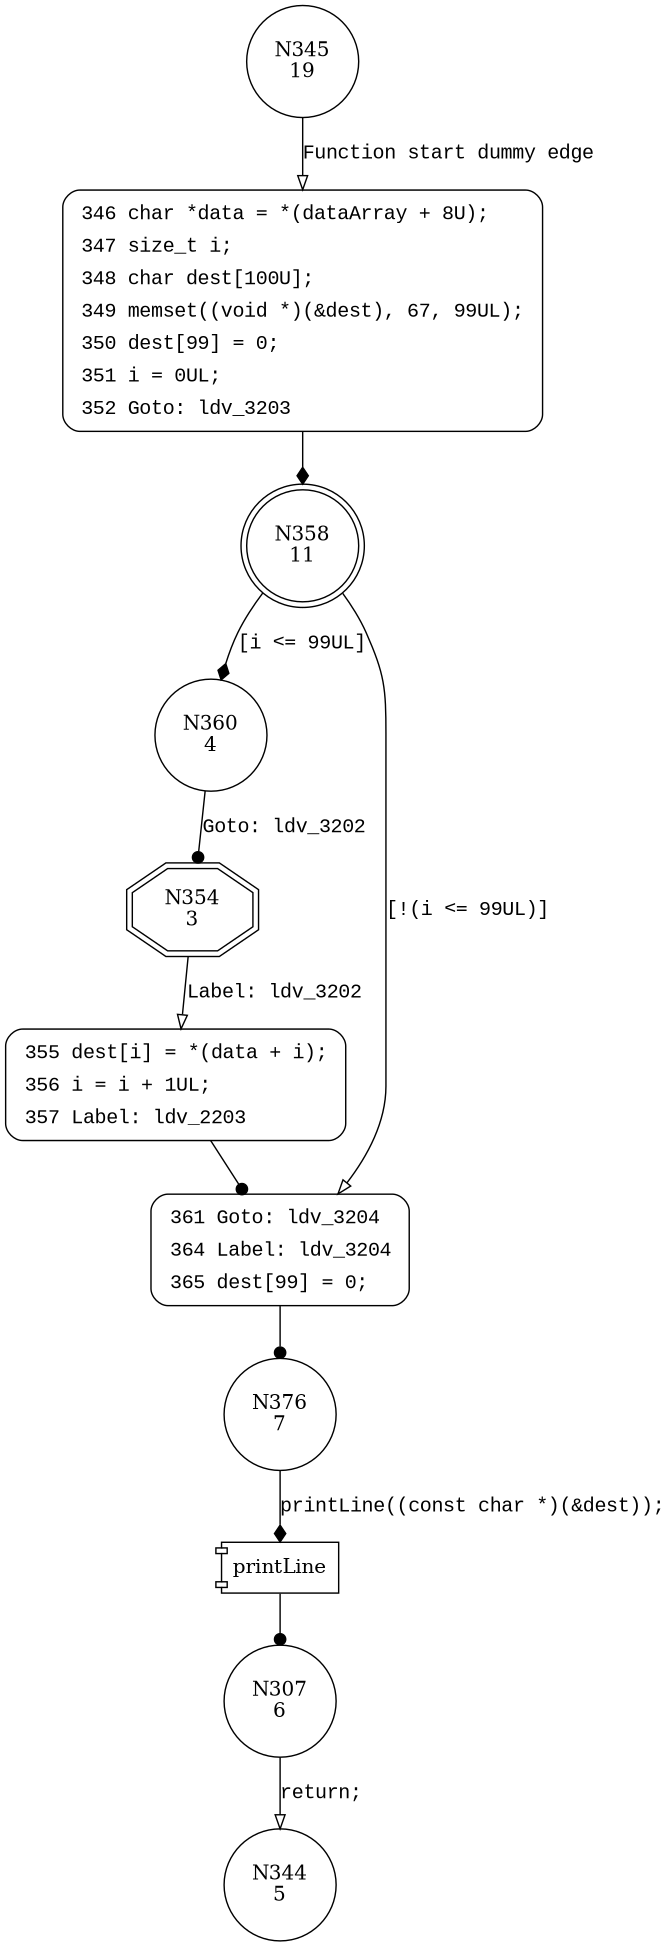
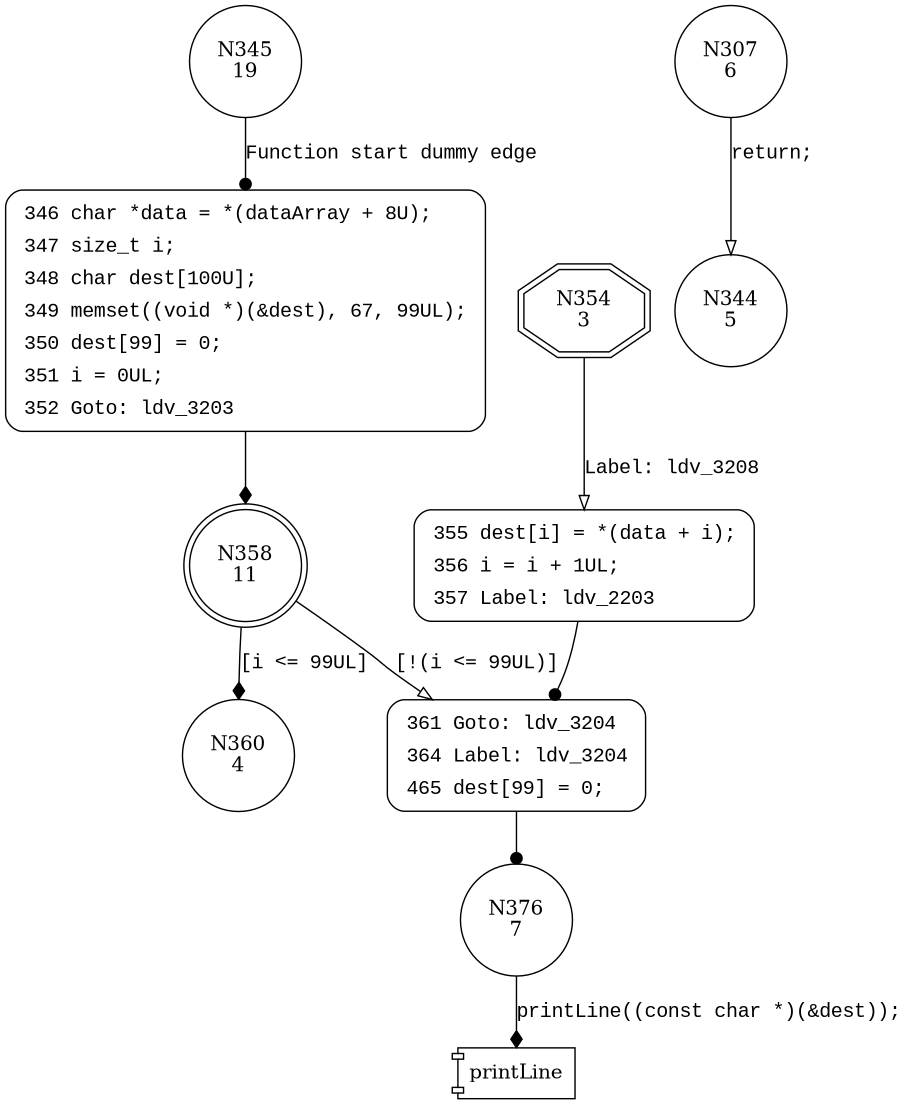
(303, 146) -> (246, 148)
(202, 821) -> none
(274, 992) -> (672, 468)
(188, 1282) -> (424, 788)
(280, 1614) -> none
